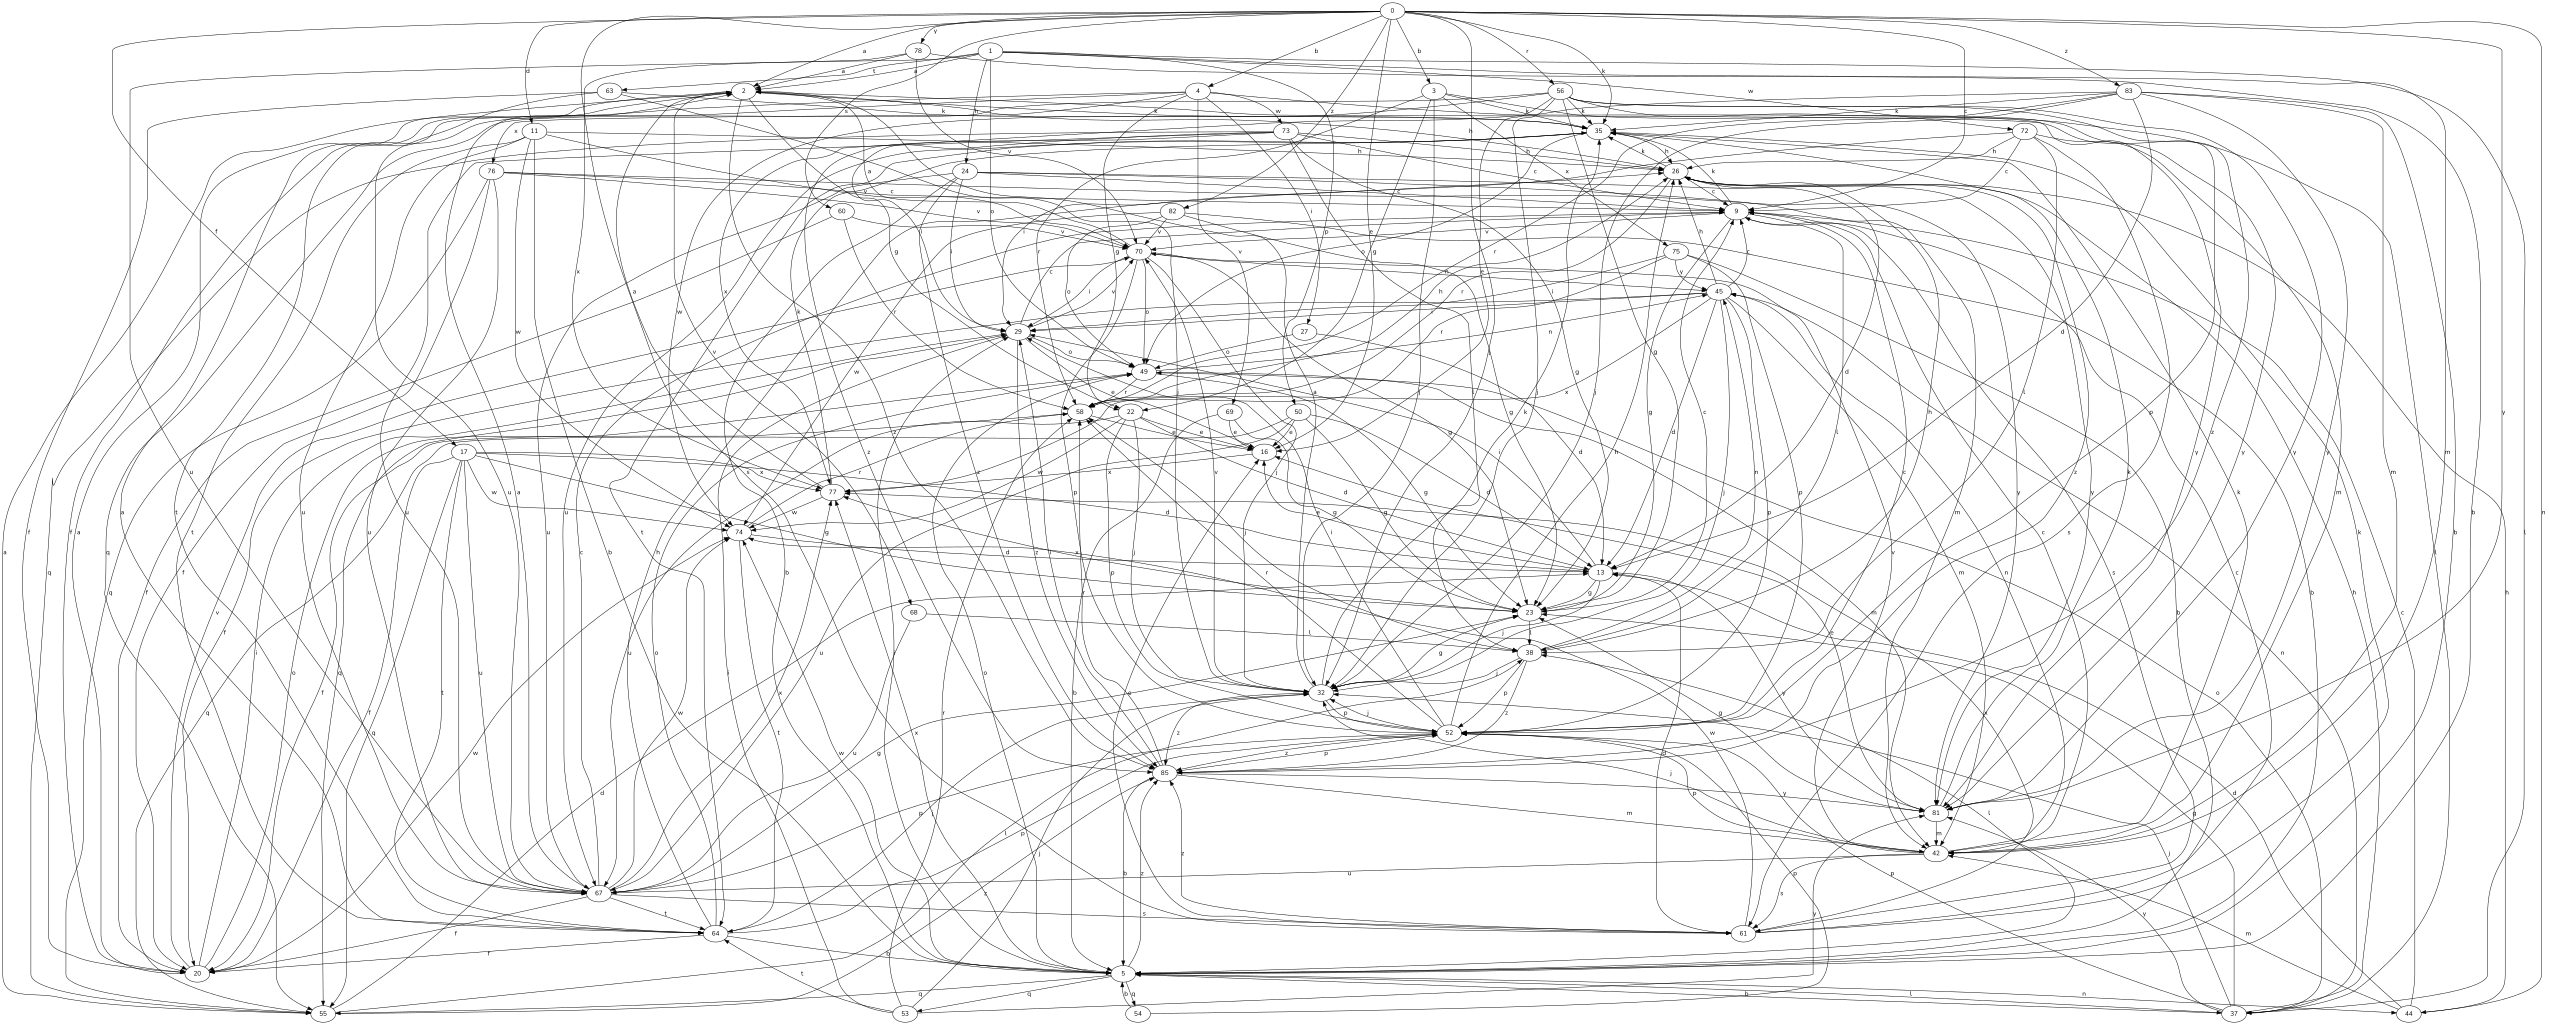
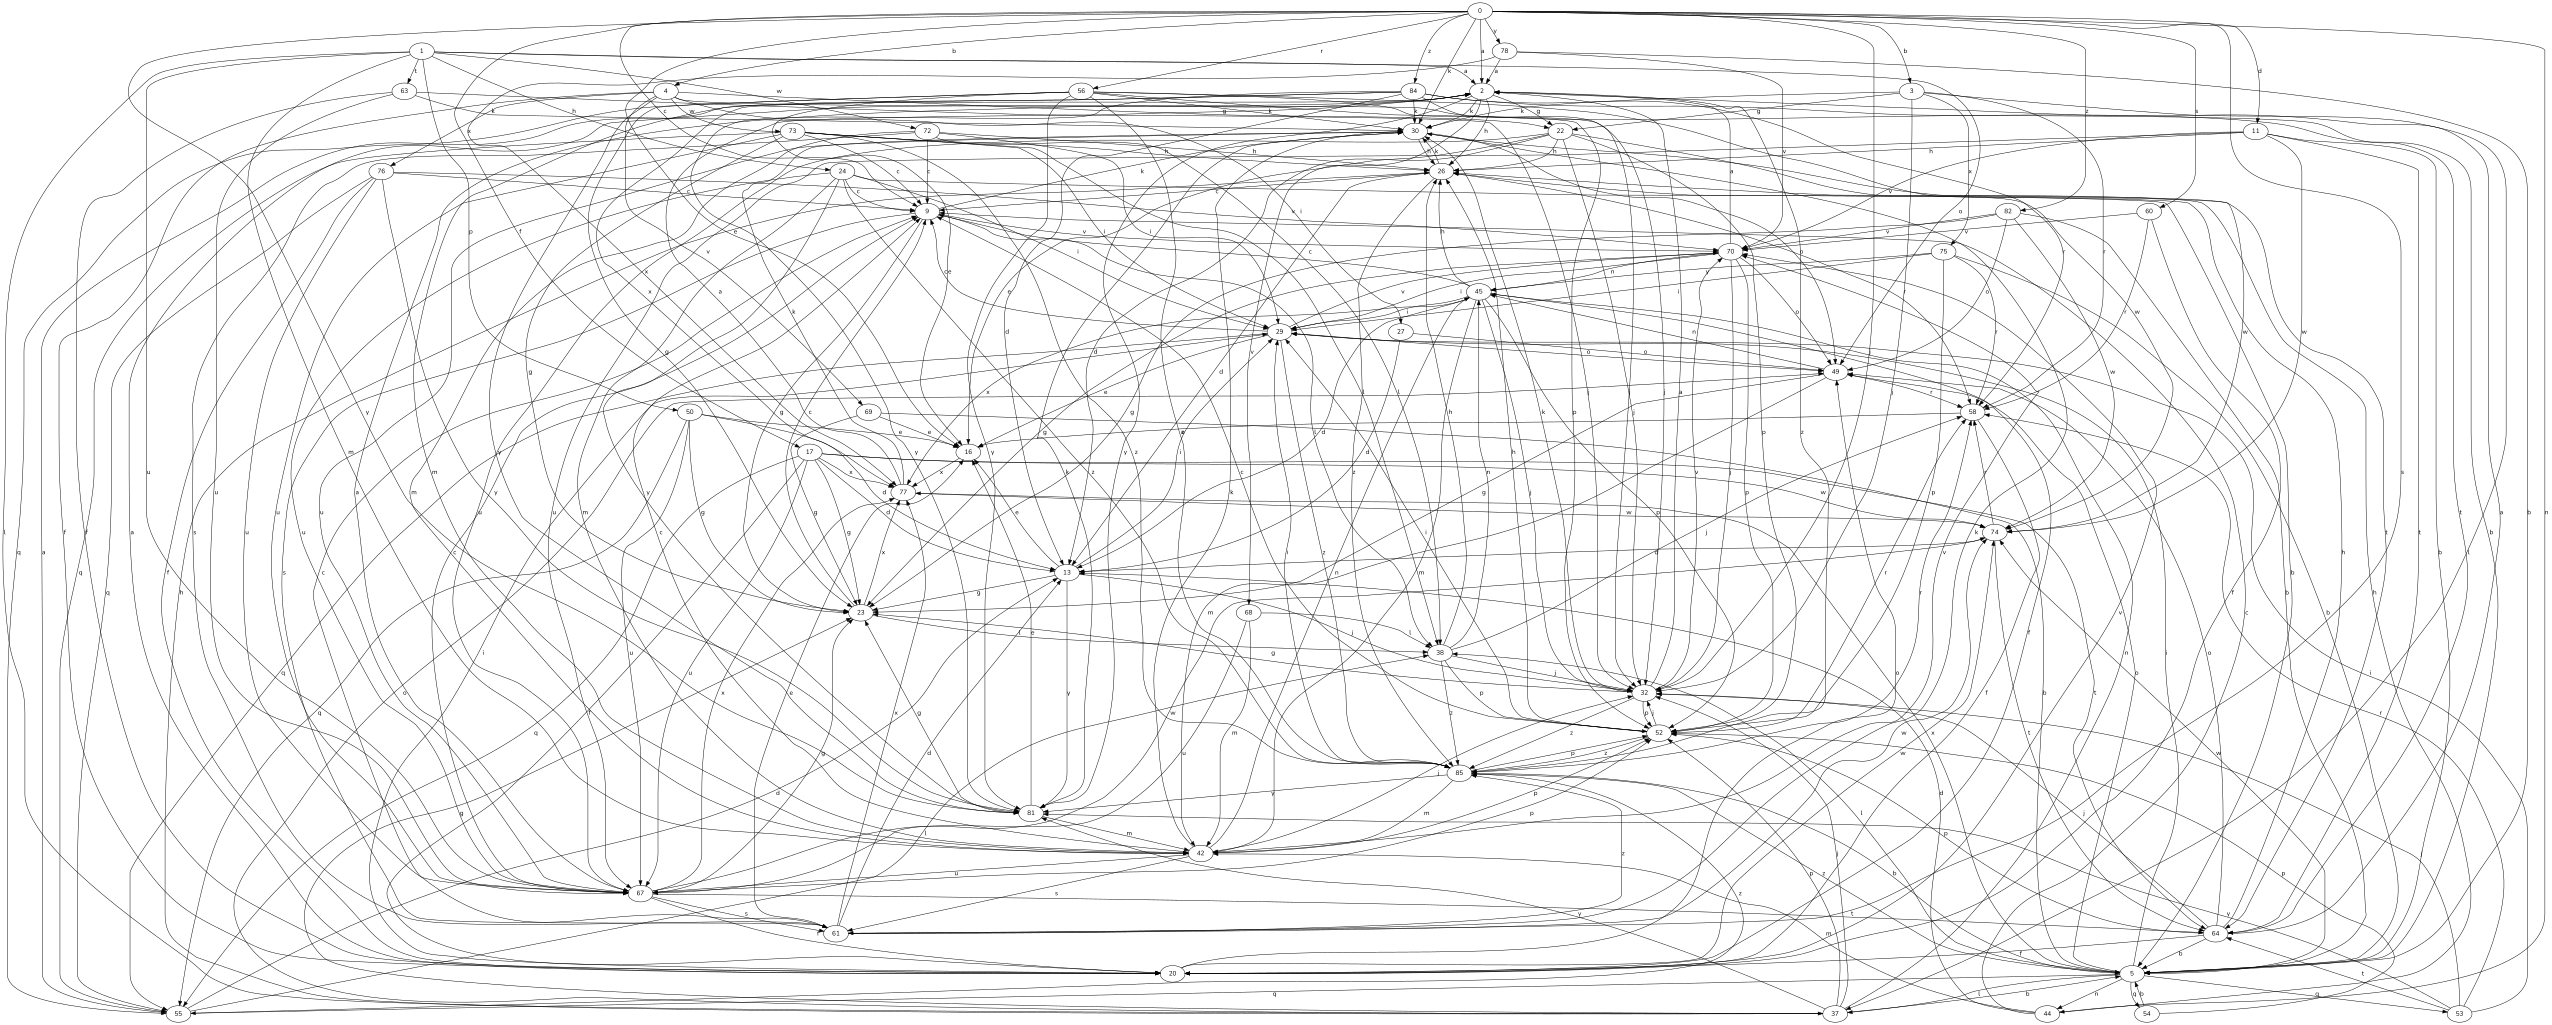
(2129, 91) -> (1413, 91)
(1599, 131) -> (1415, 131)
(1391, 326) -> (1513, 165)
none -> (1227, 731)
